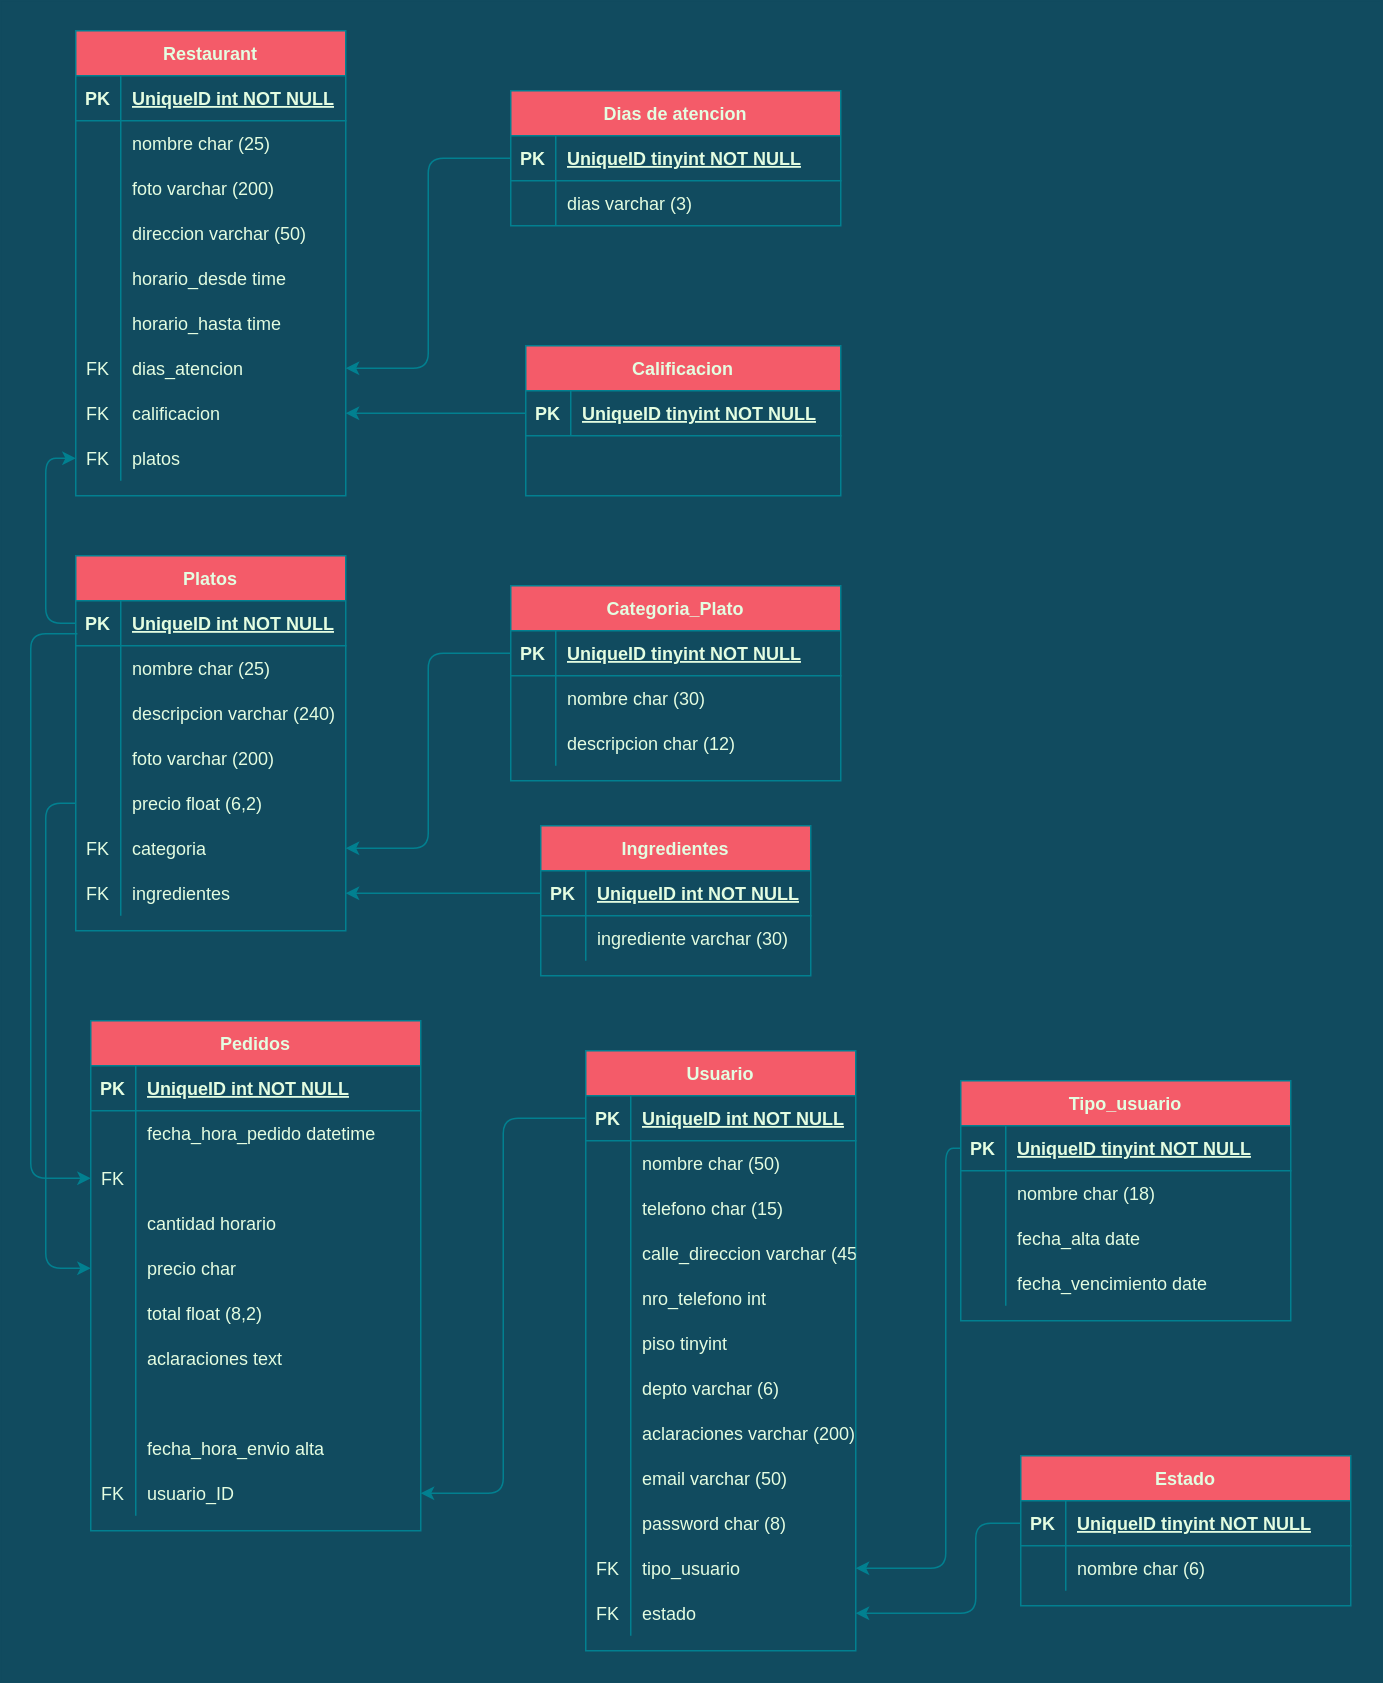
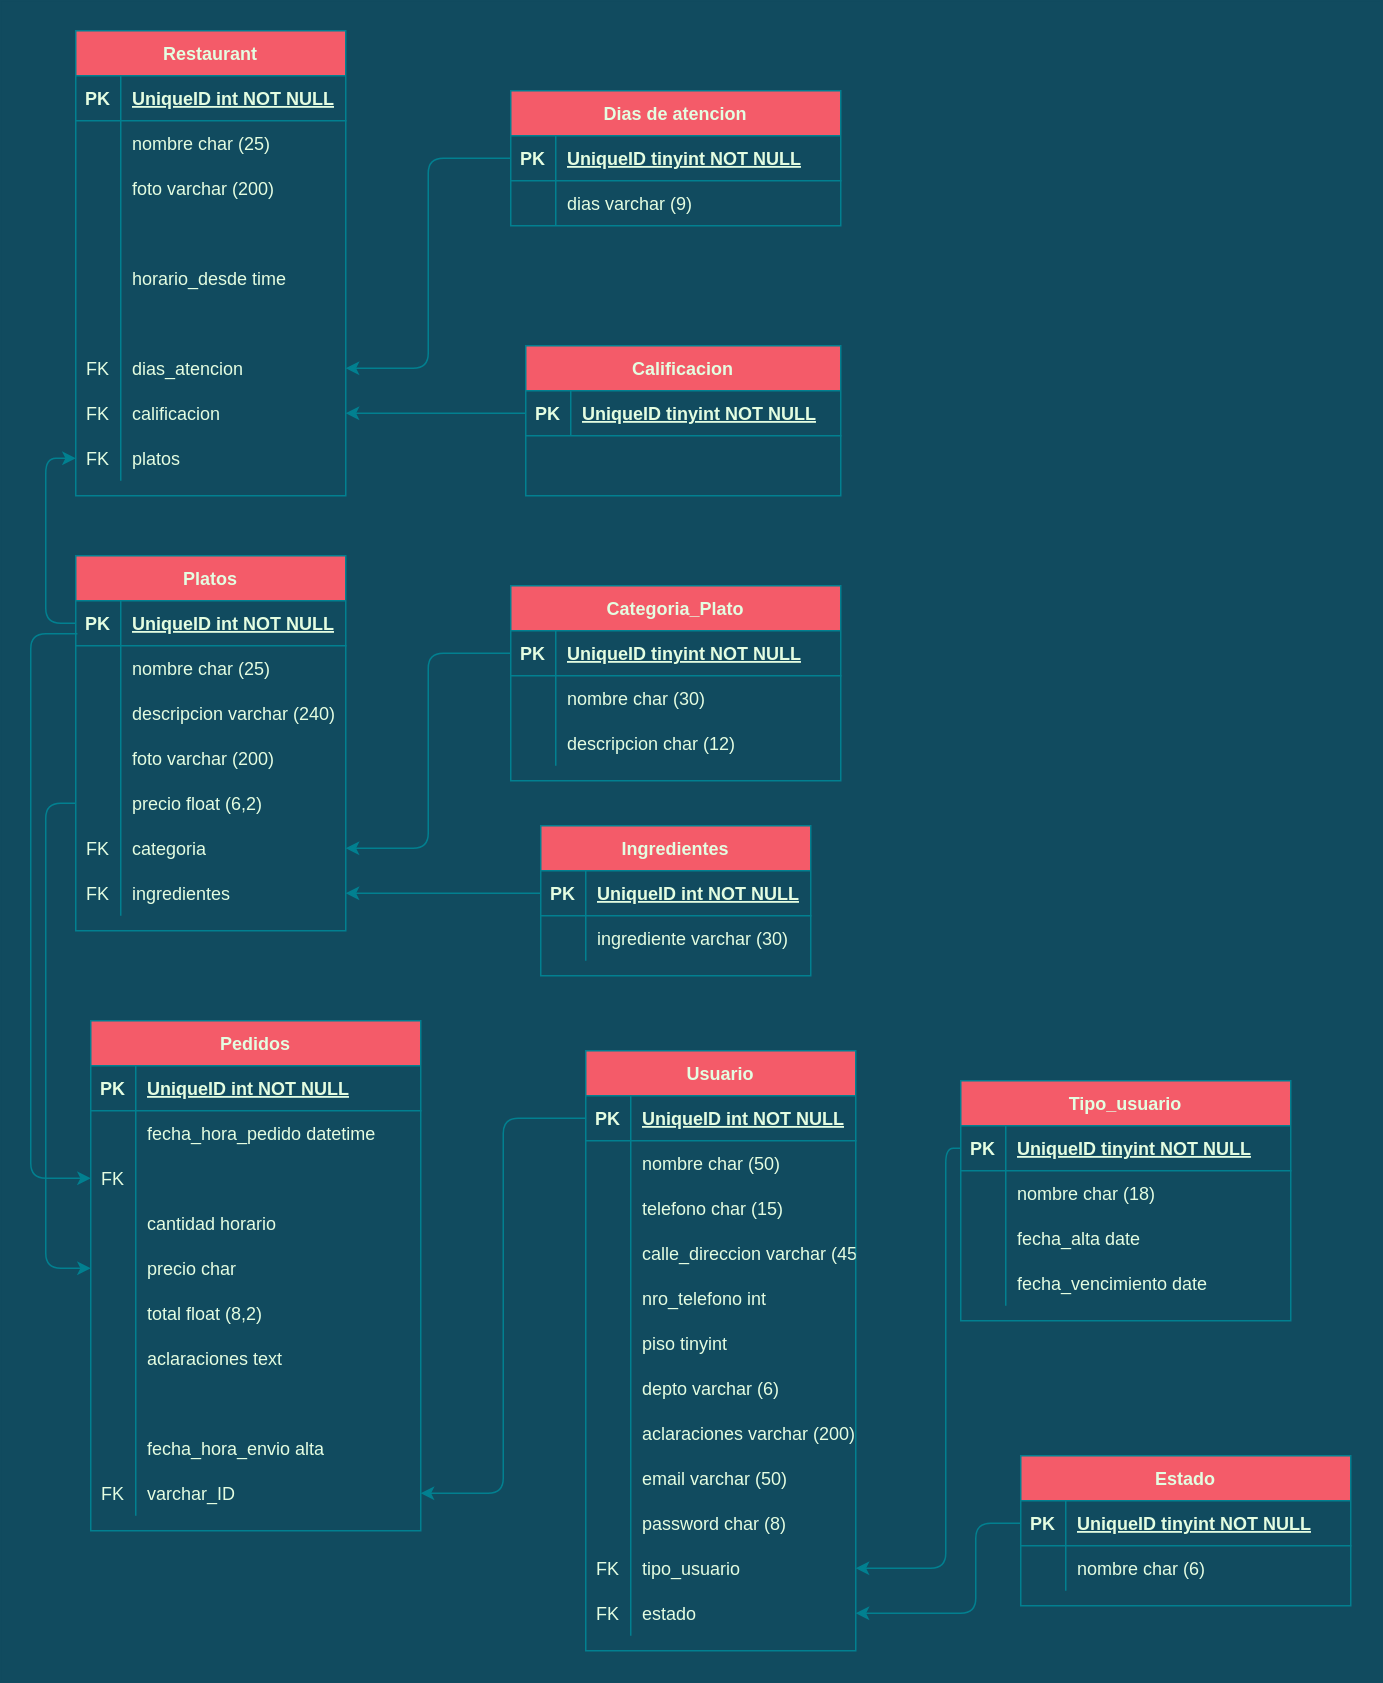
(641, 204) -> (641, 204)
(233, 233) -> none
(233, 323) -> none
(195, 1494) -> (197, 1494)
